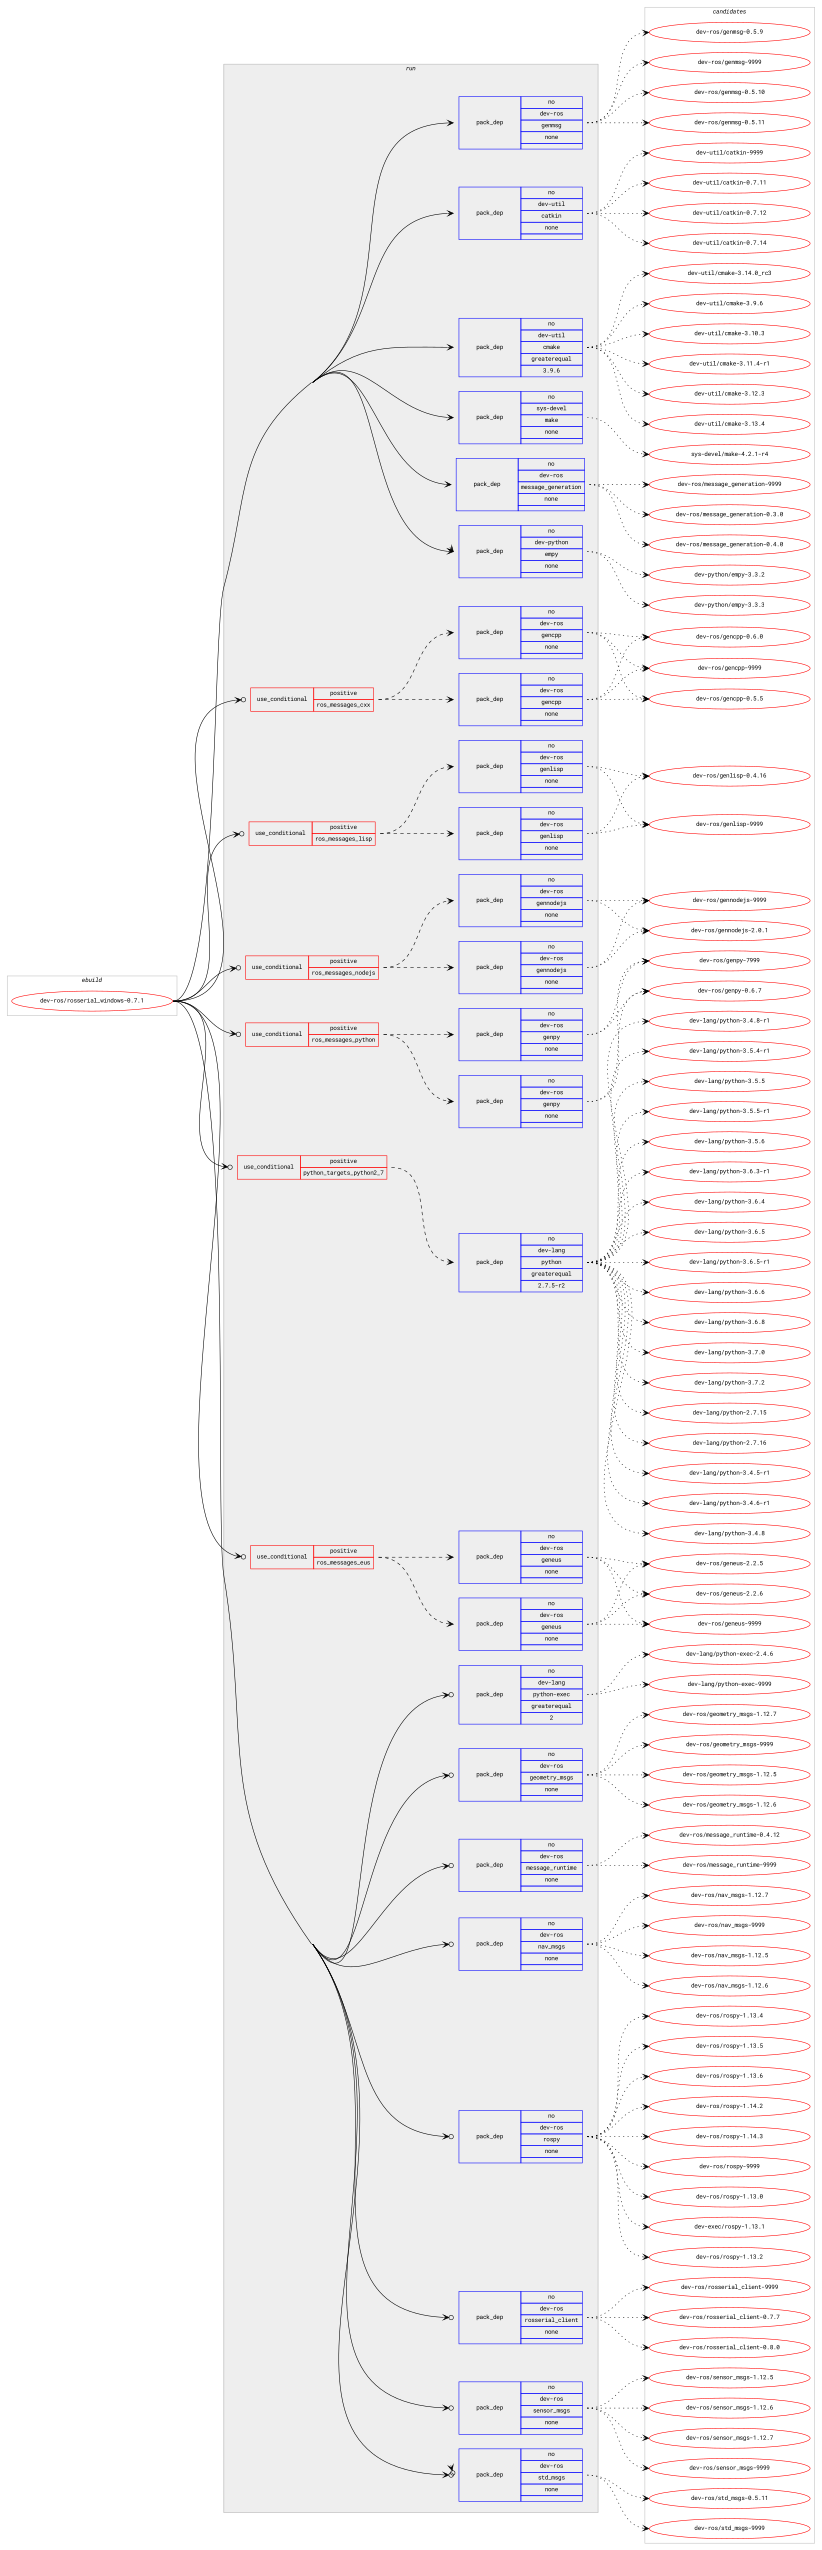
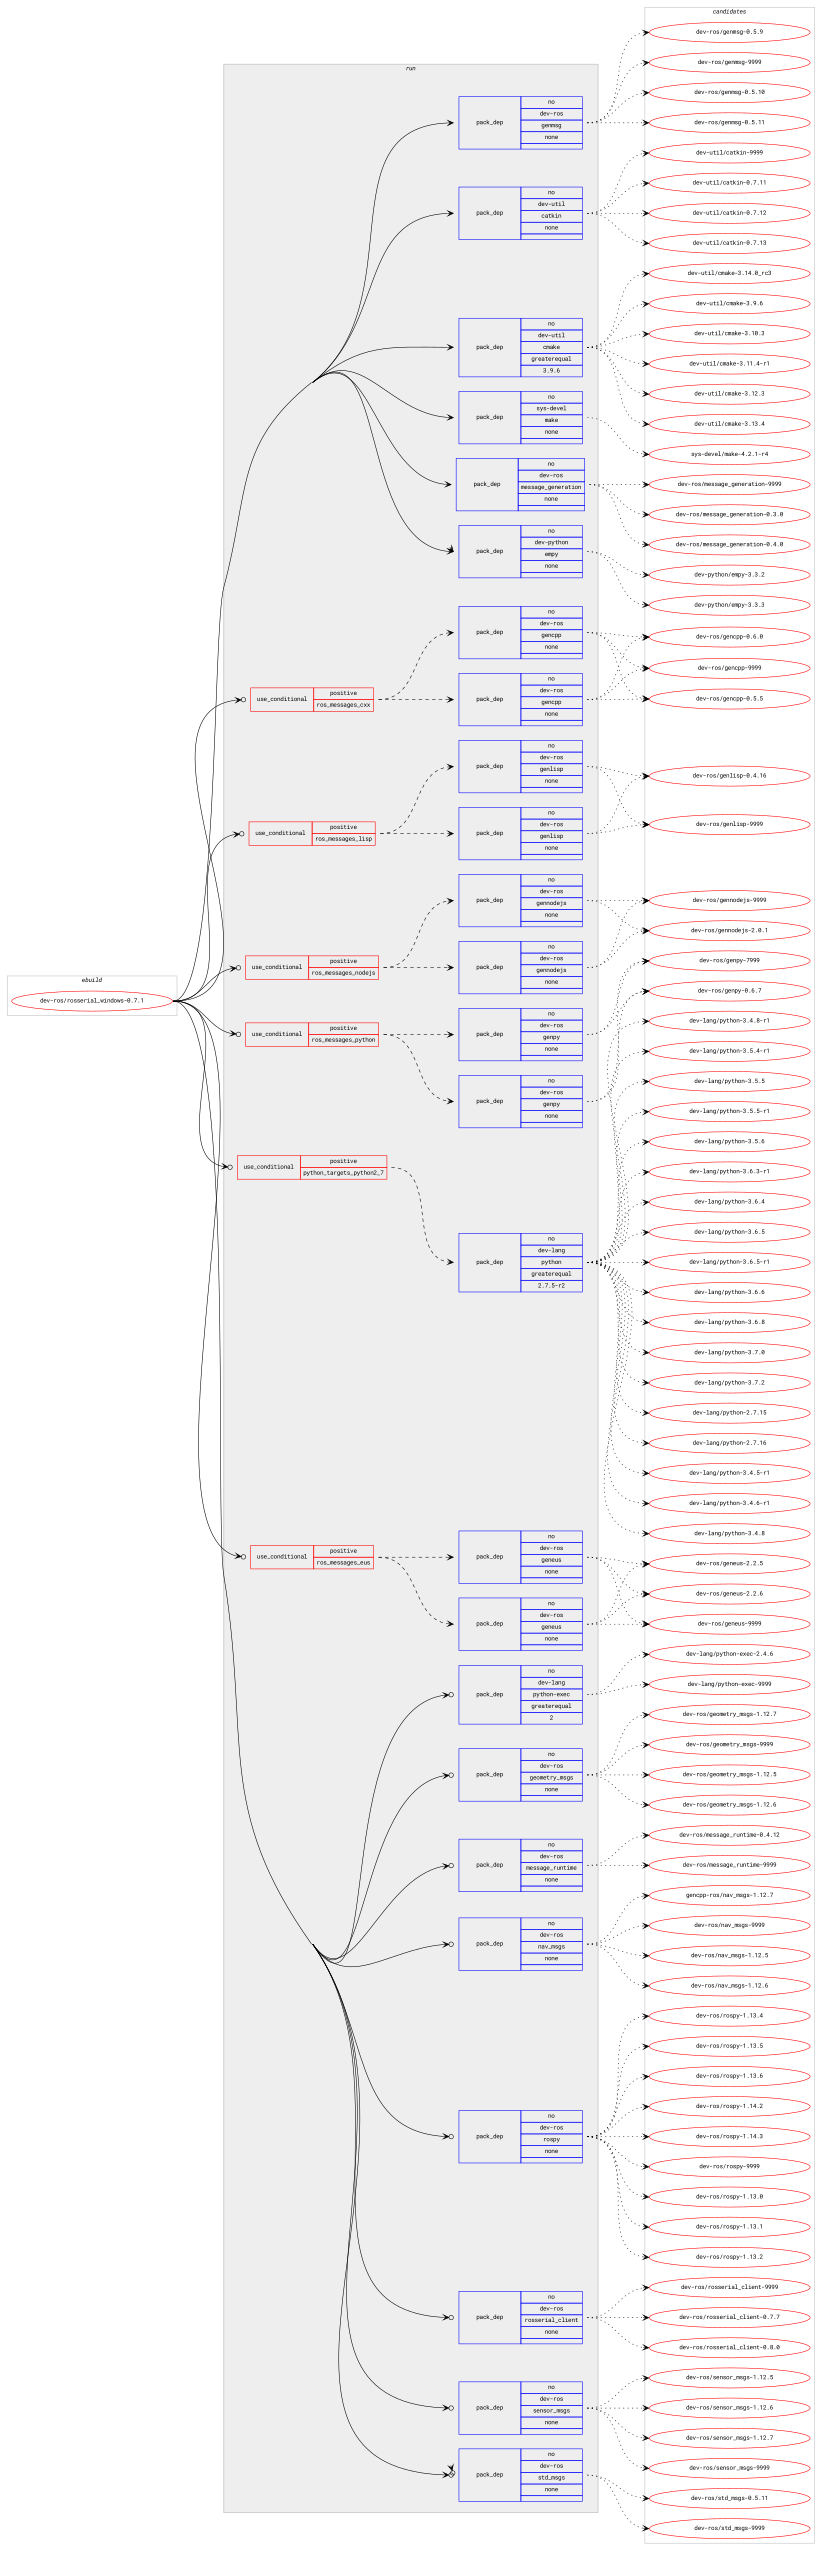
(730, 243) -> (730, 243)
(730, 1896) -> (730, 1896)
(730, 2227) -> (730, 2227)
